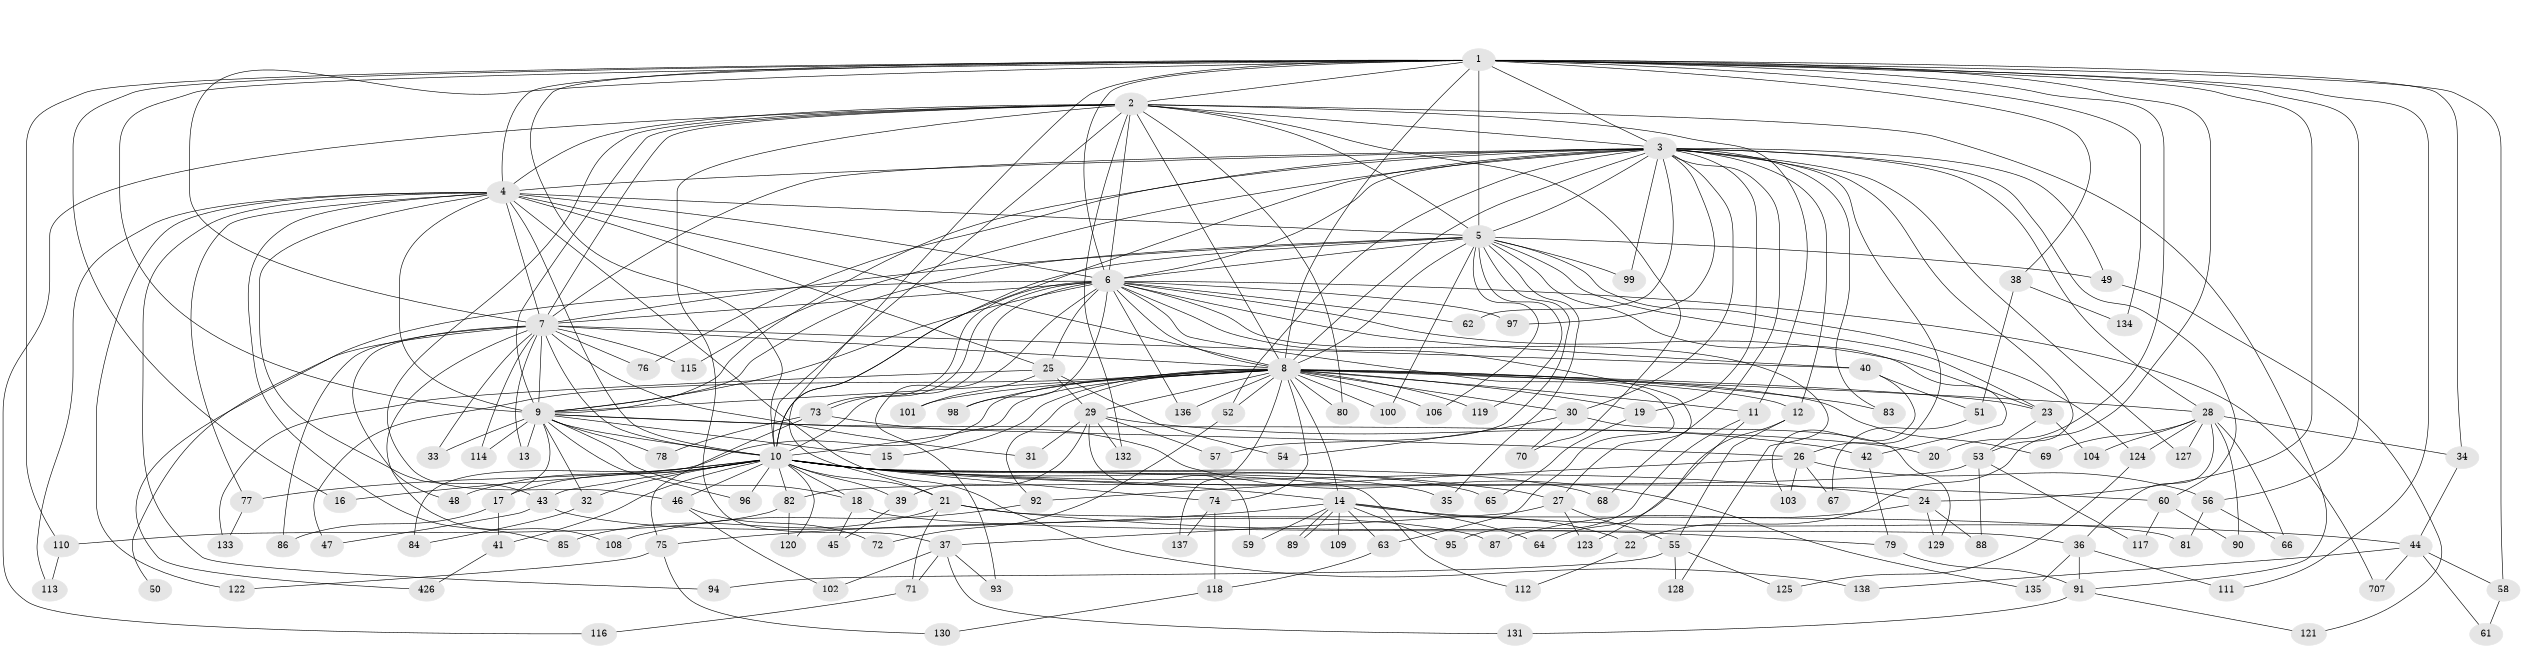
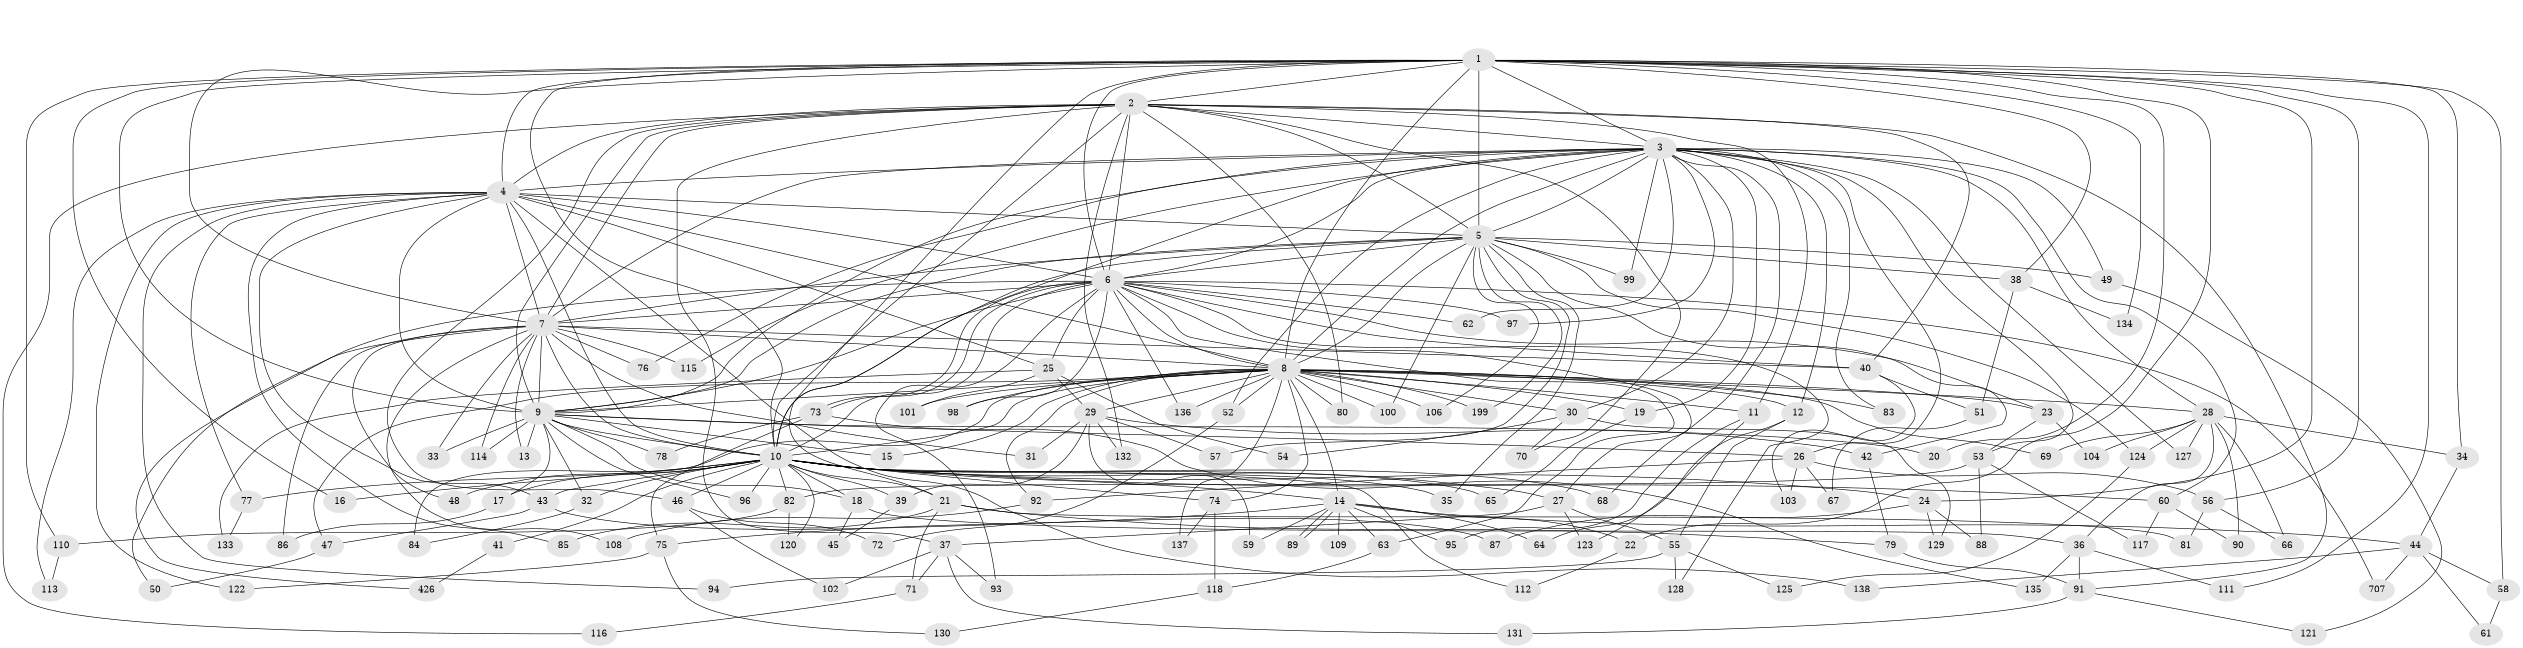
(1208, 237) -> (1904, 137)
(1762, 328) -> (1747, 259)
(1480, 413) -> (1480, 413)
(498, 524) -> none
none -> (243, 572)
